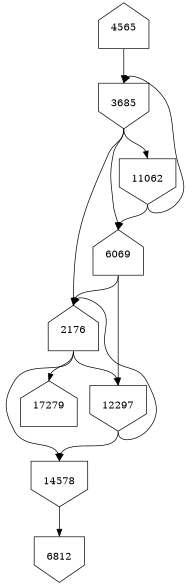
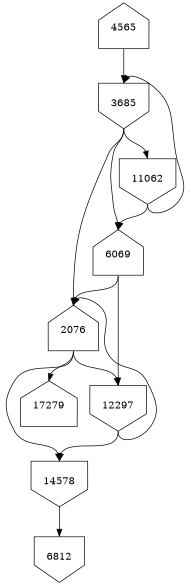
(73, 330) -> (73, 330)
